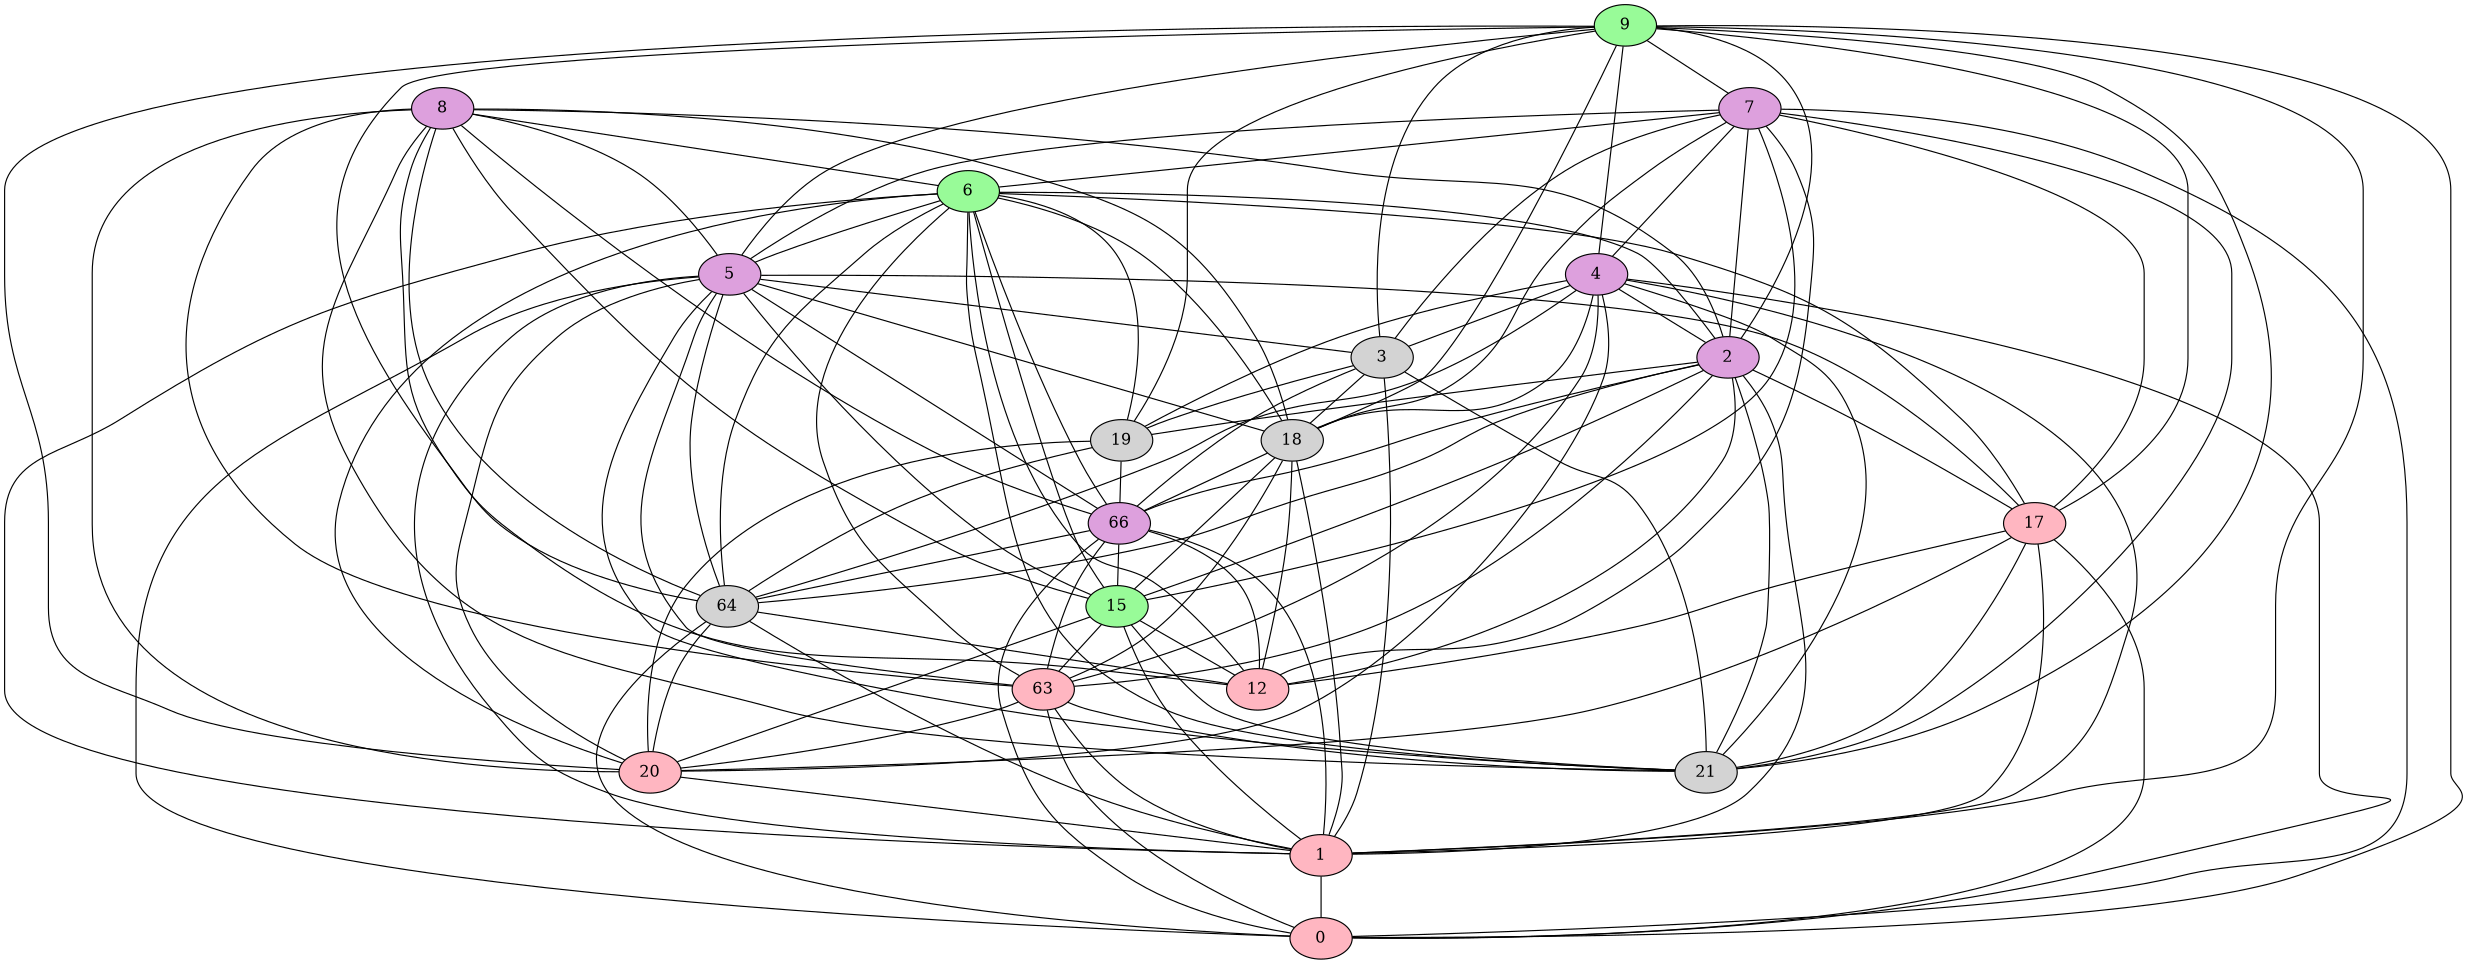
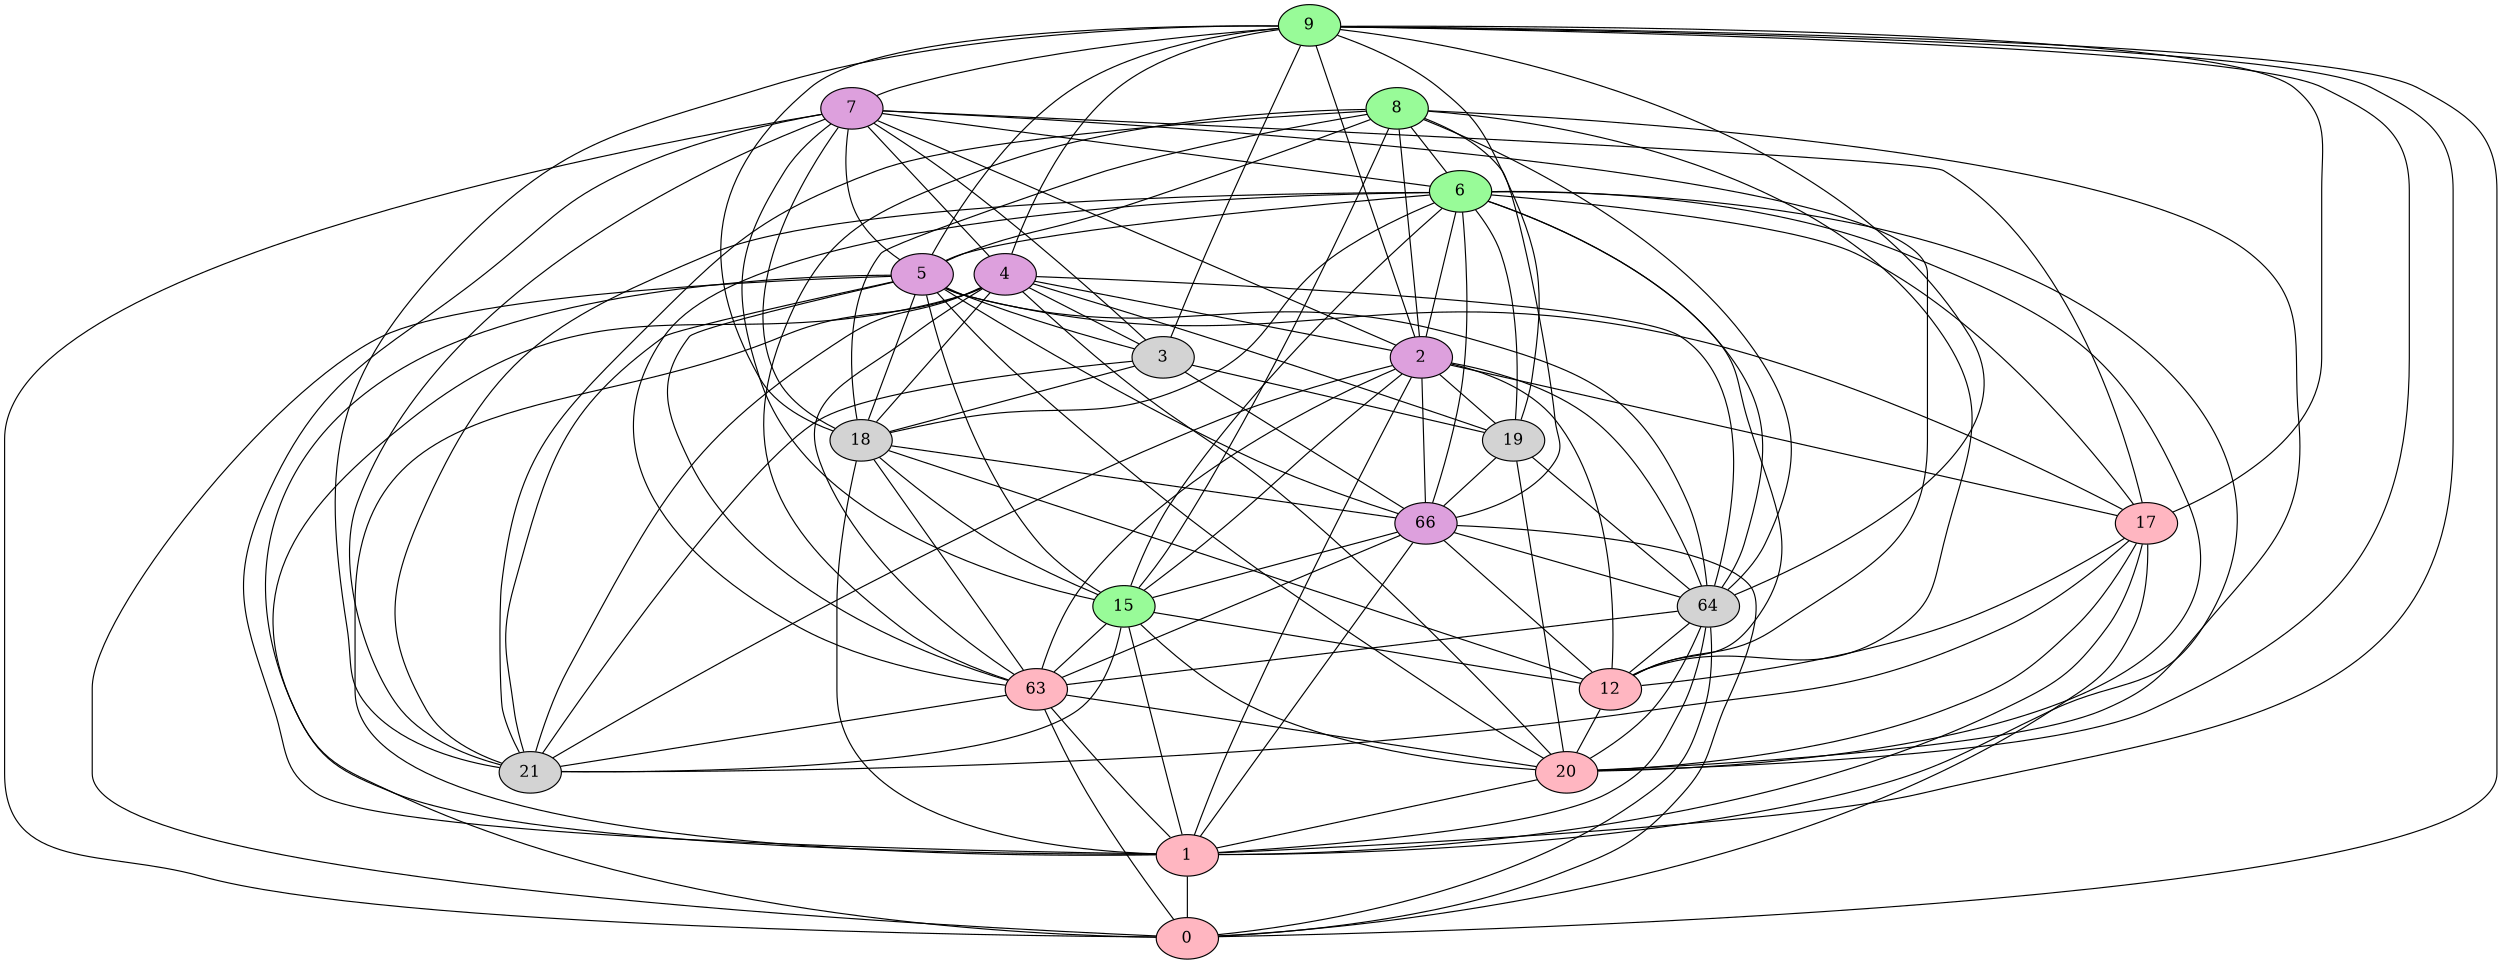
(443, 108) -> (1397, 108)
(1387, 611) -> (278, 721)
none -> (1403, 644)
none -> (1588, 731)
